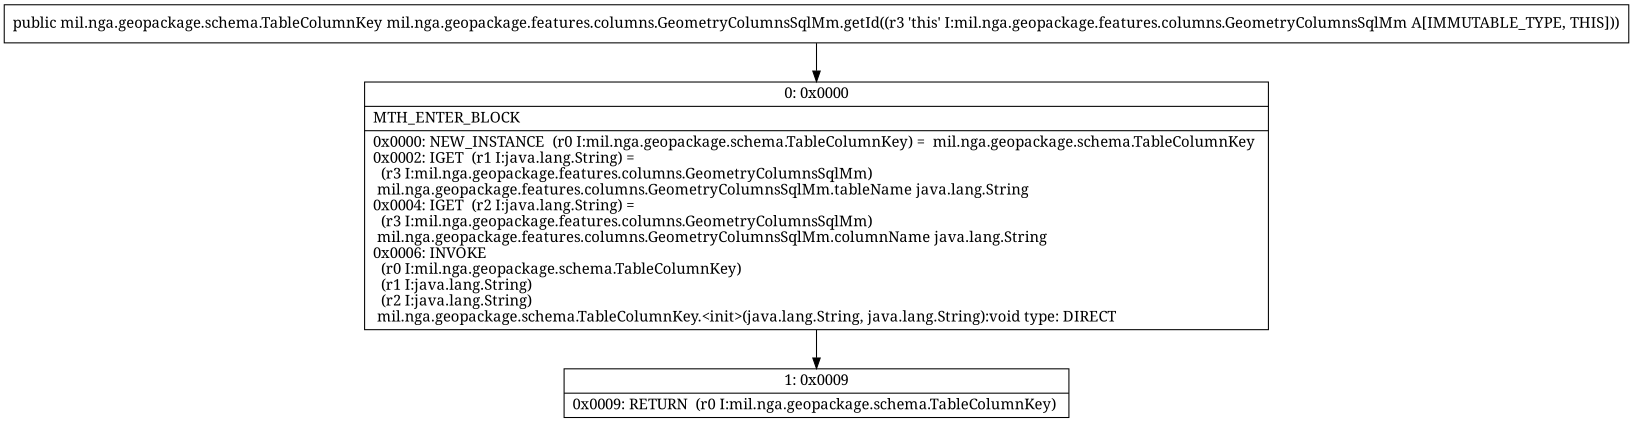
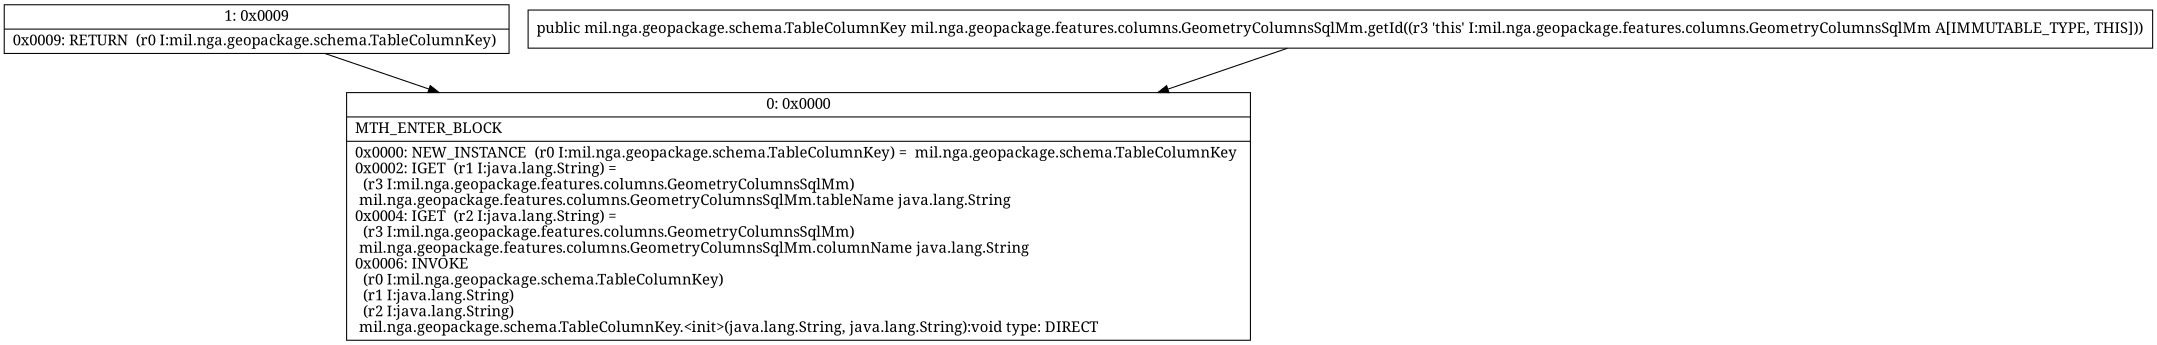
(817, 344) -> (377, 71)
